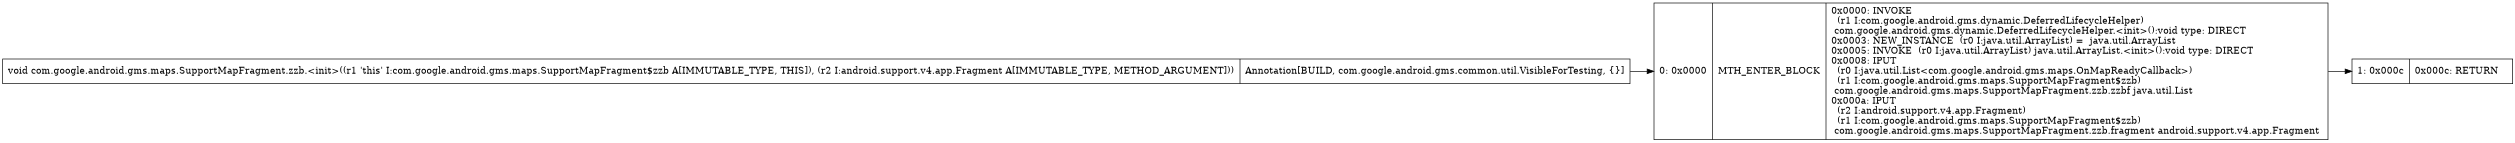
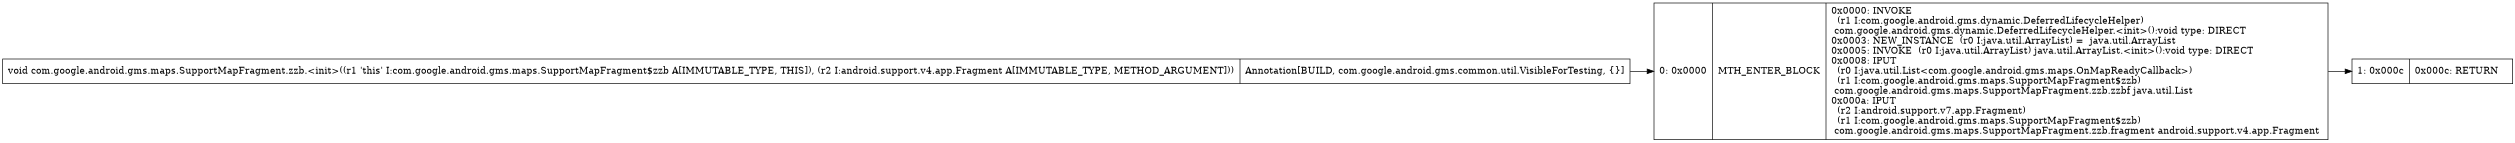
(1929, 111) -> (1929, 111)
